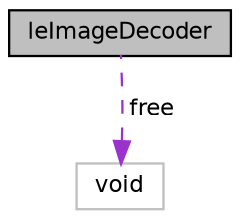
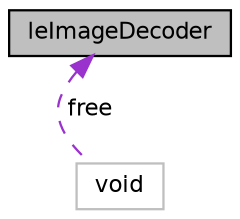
(122, 98) -> (60, 121)
